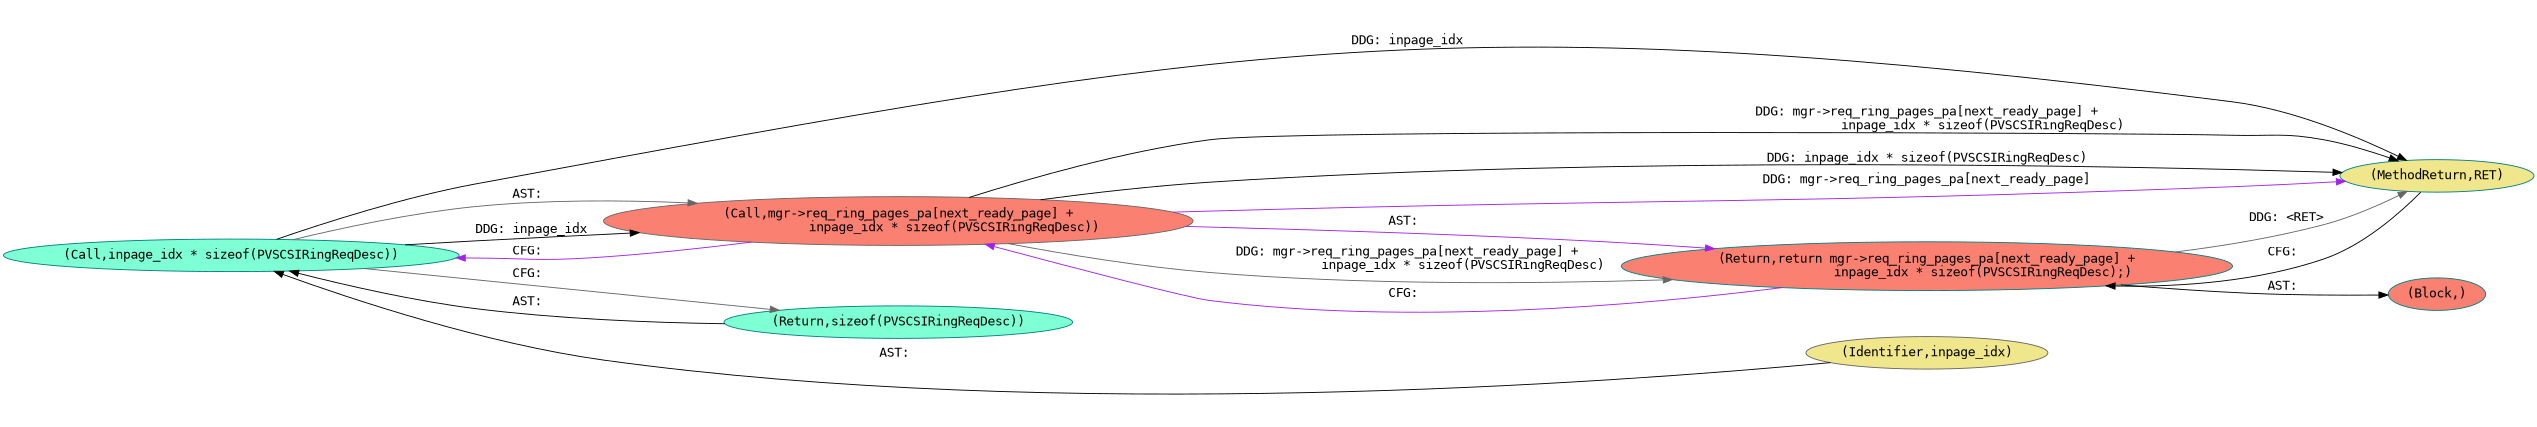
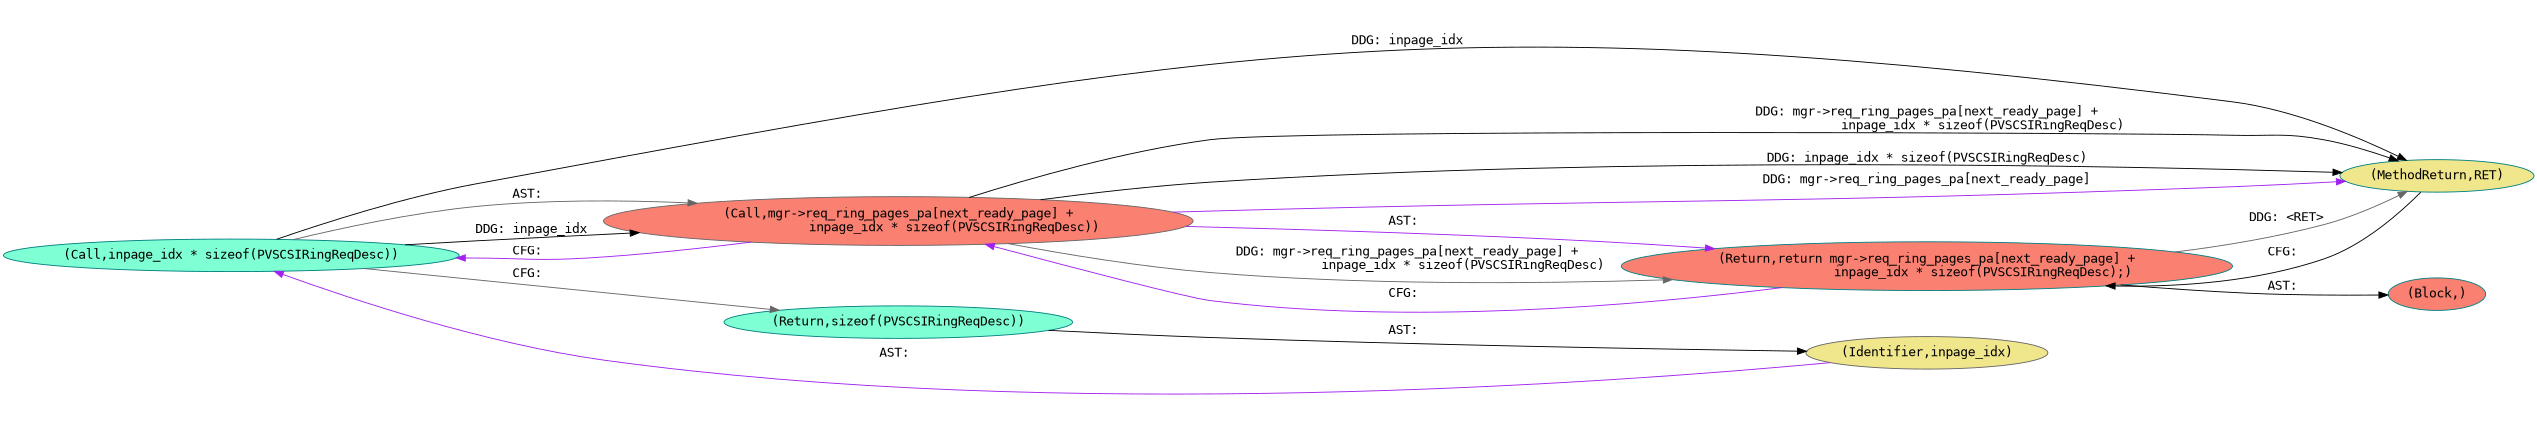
(510, 312) -> (1423, 344)
(1051, 392) -> (1051, 392)
